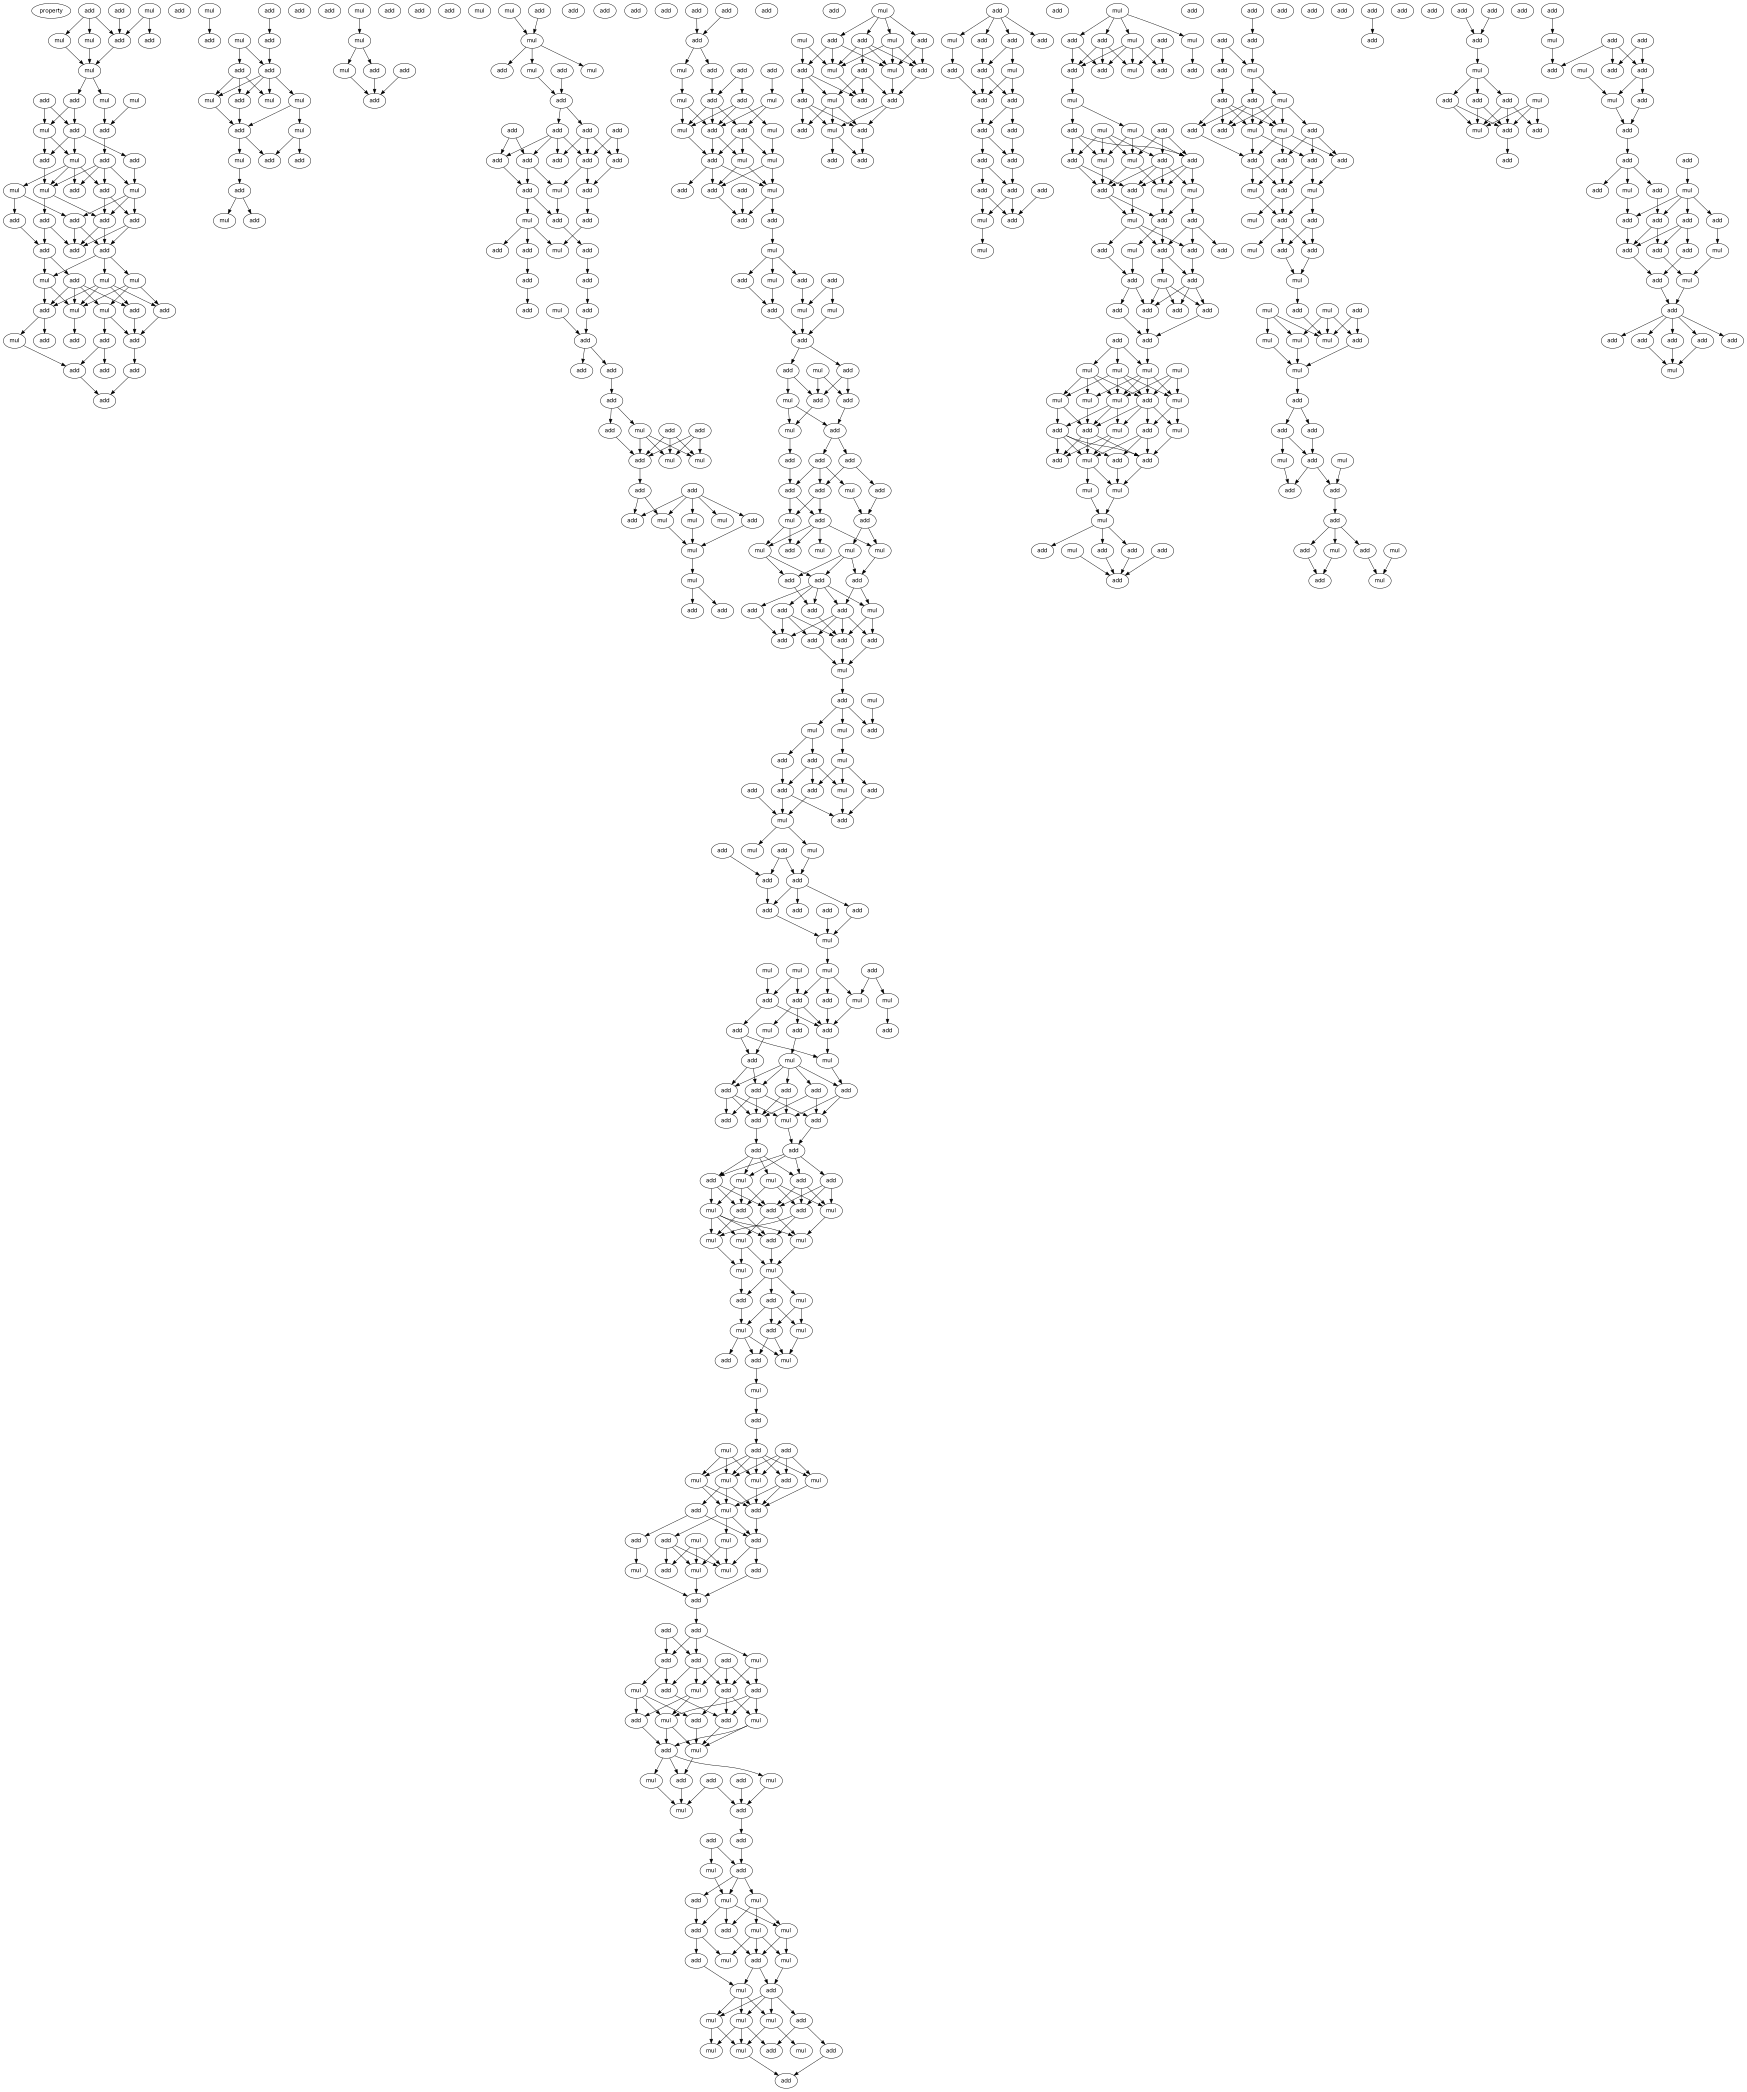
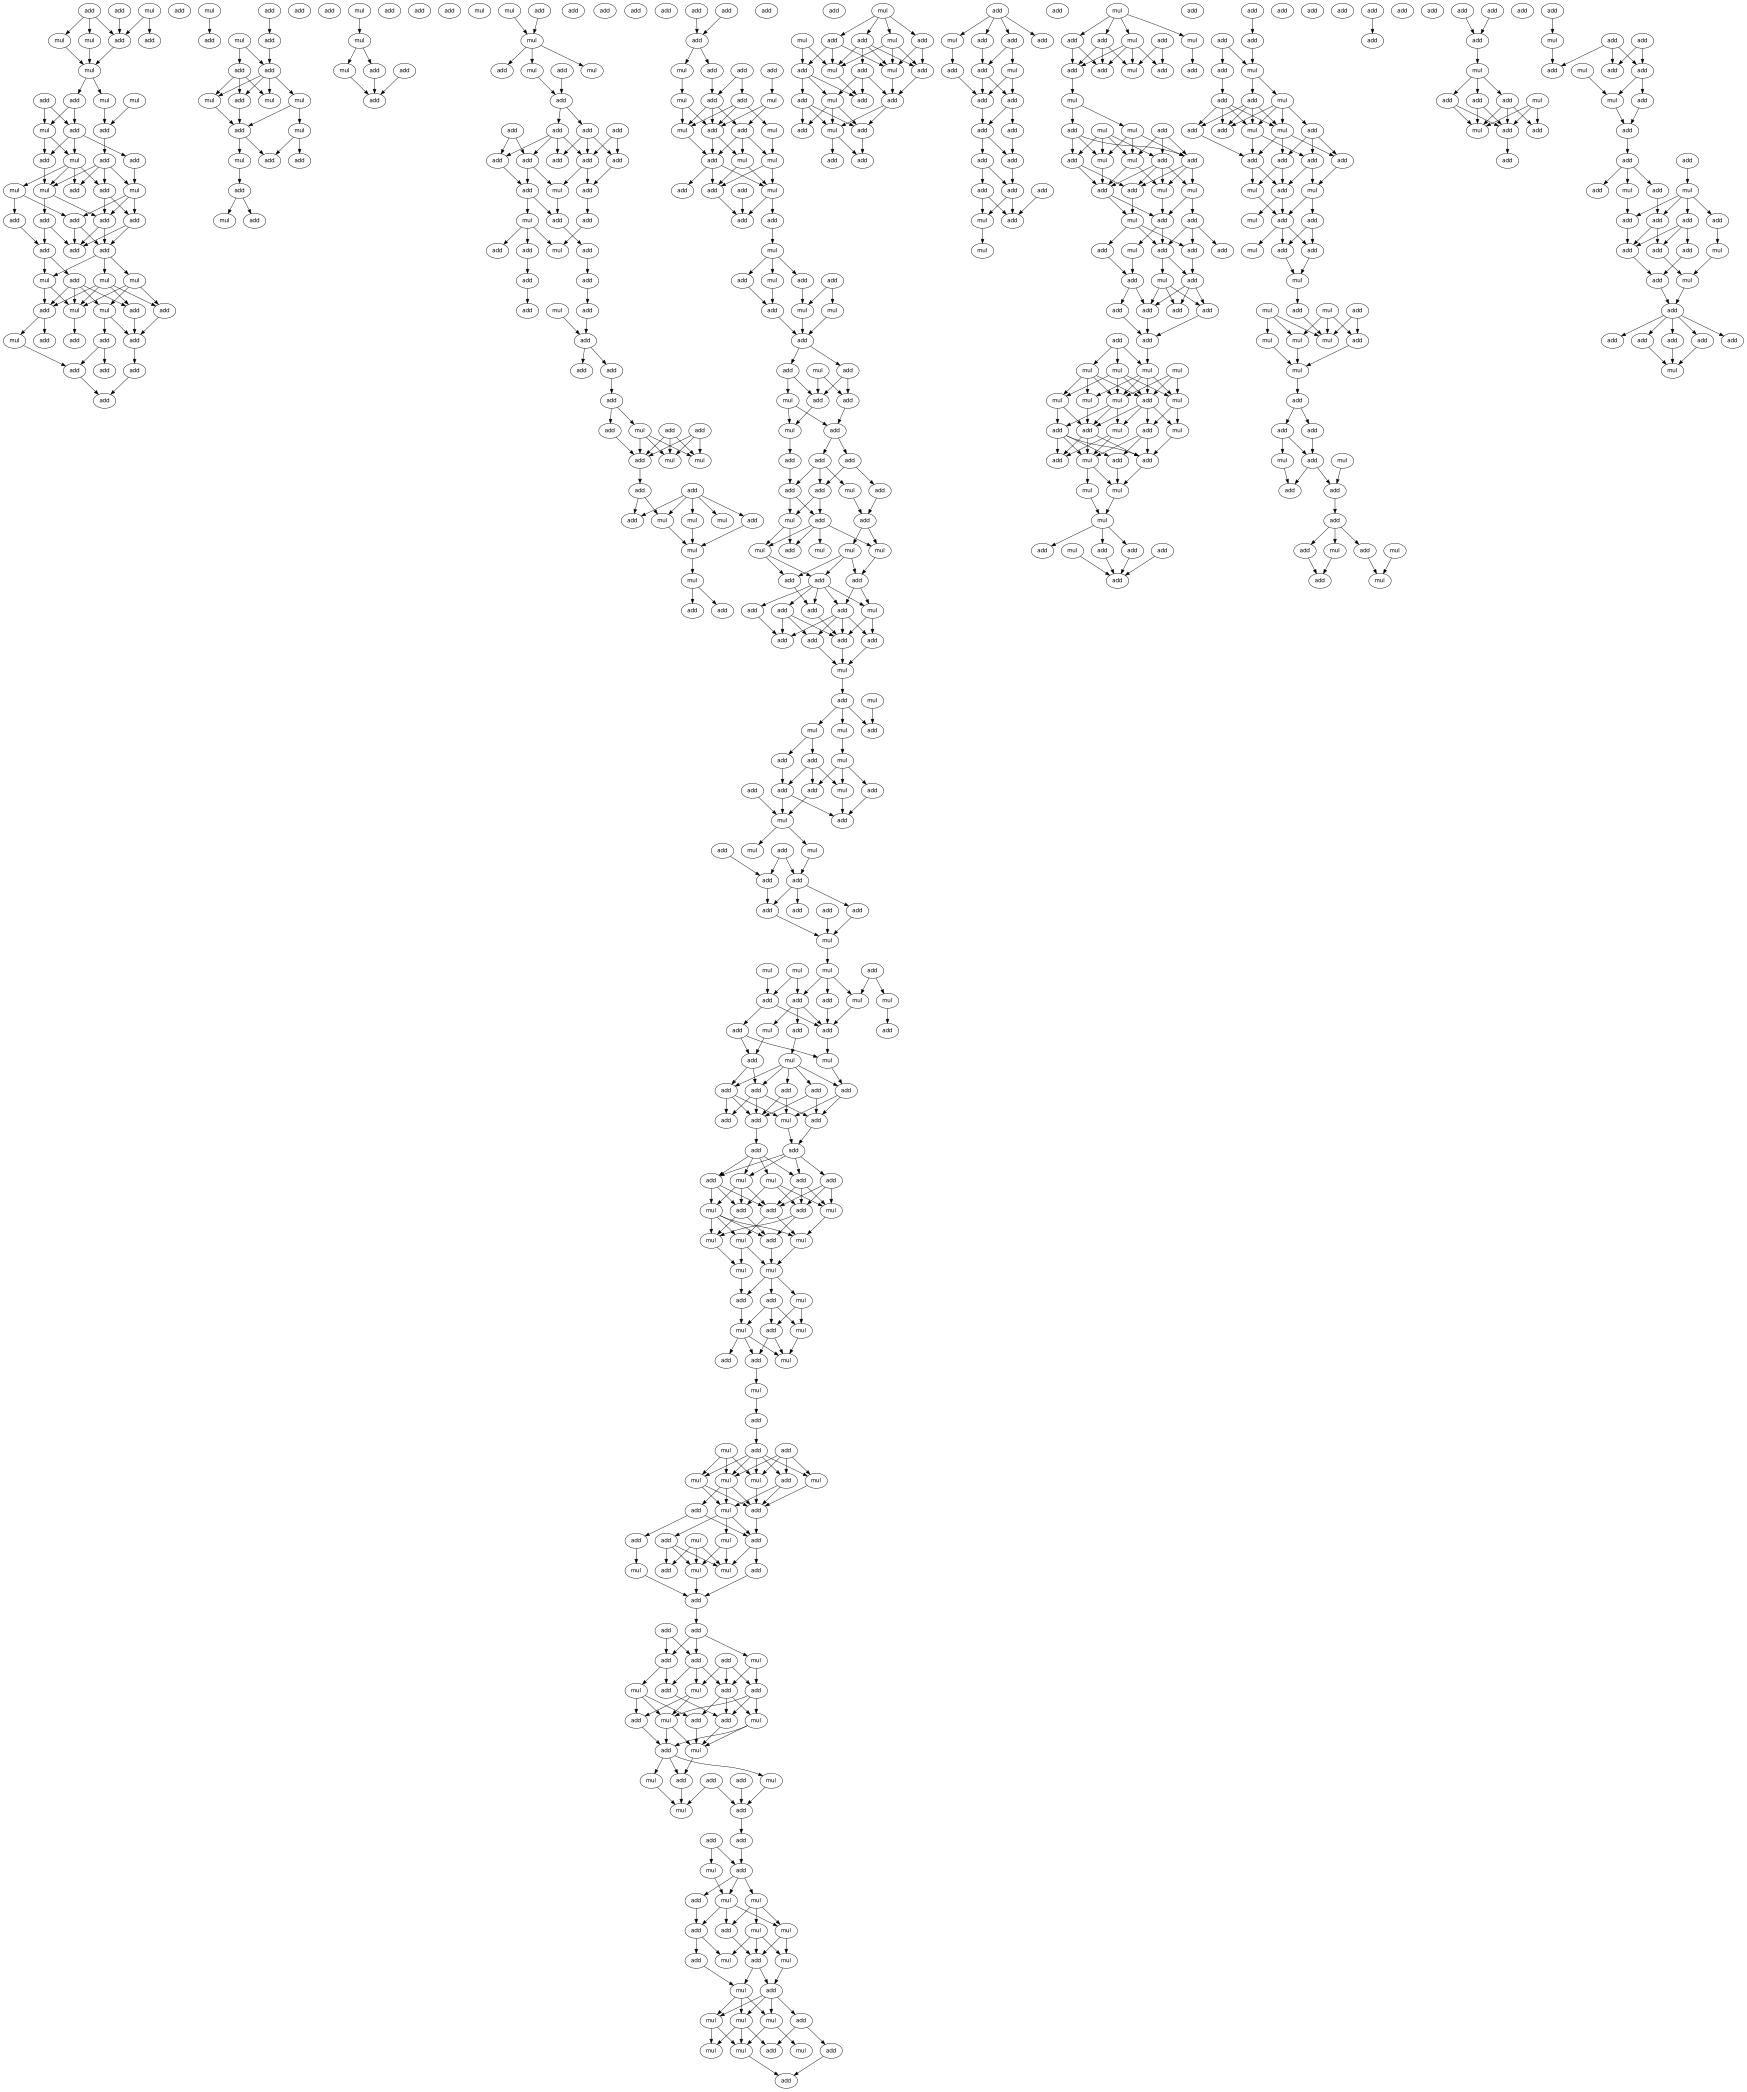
(51, 11) -> none
